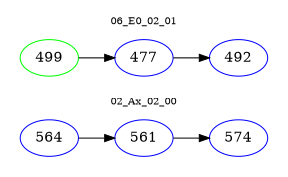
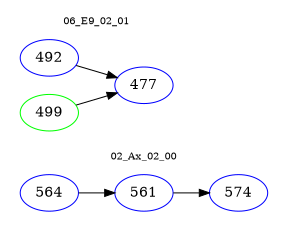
(144, 22) -> (97, 22)
(186, 58) -> (92, 70)
